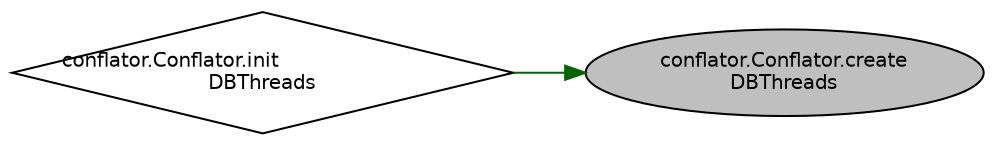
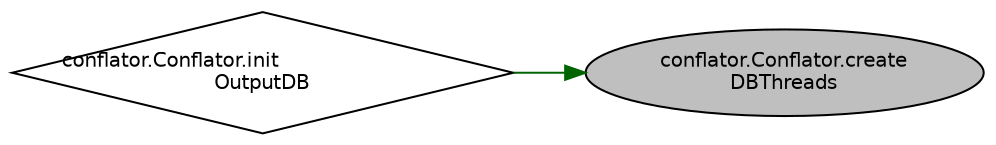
(263, 73) -> (263, 73)
